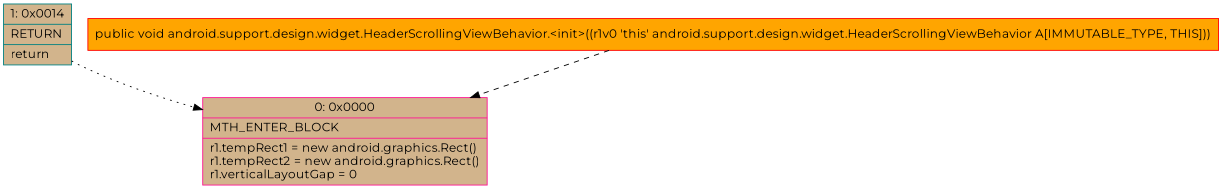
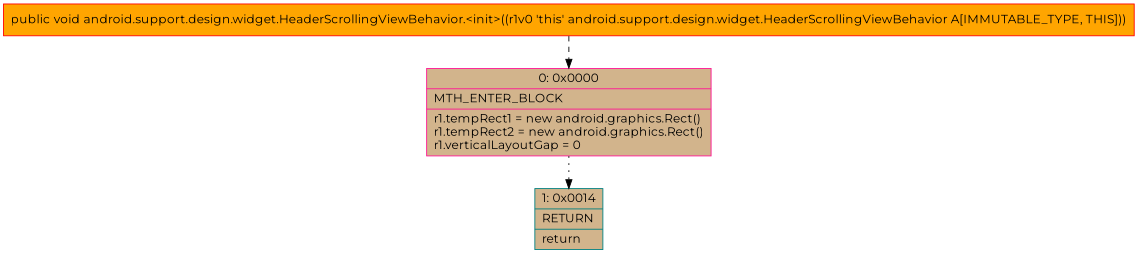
(132, 87) -> (569, 168)
